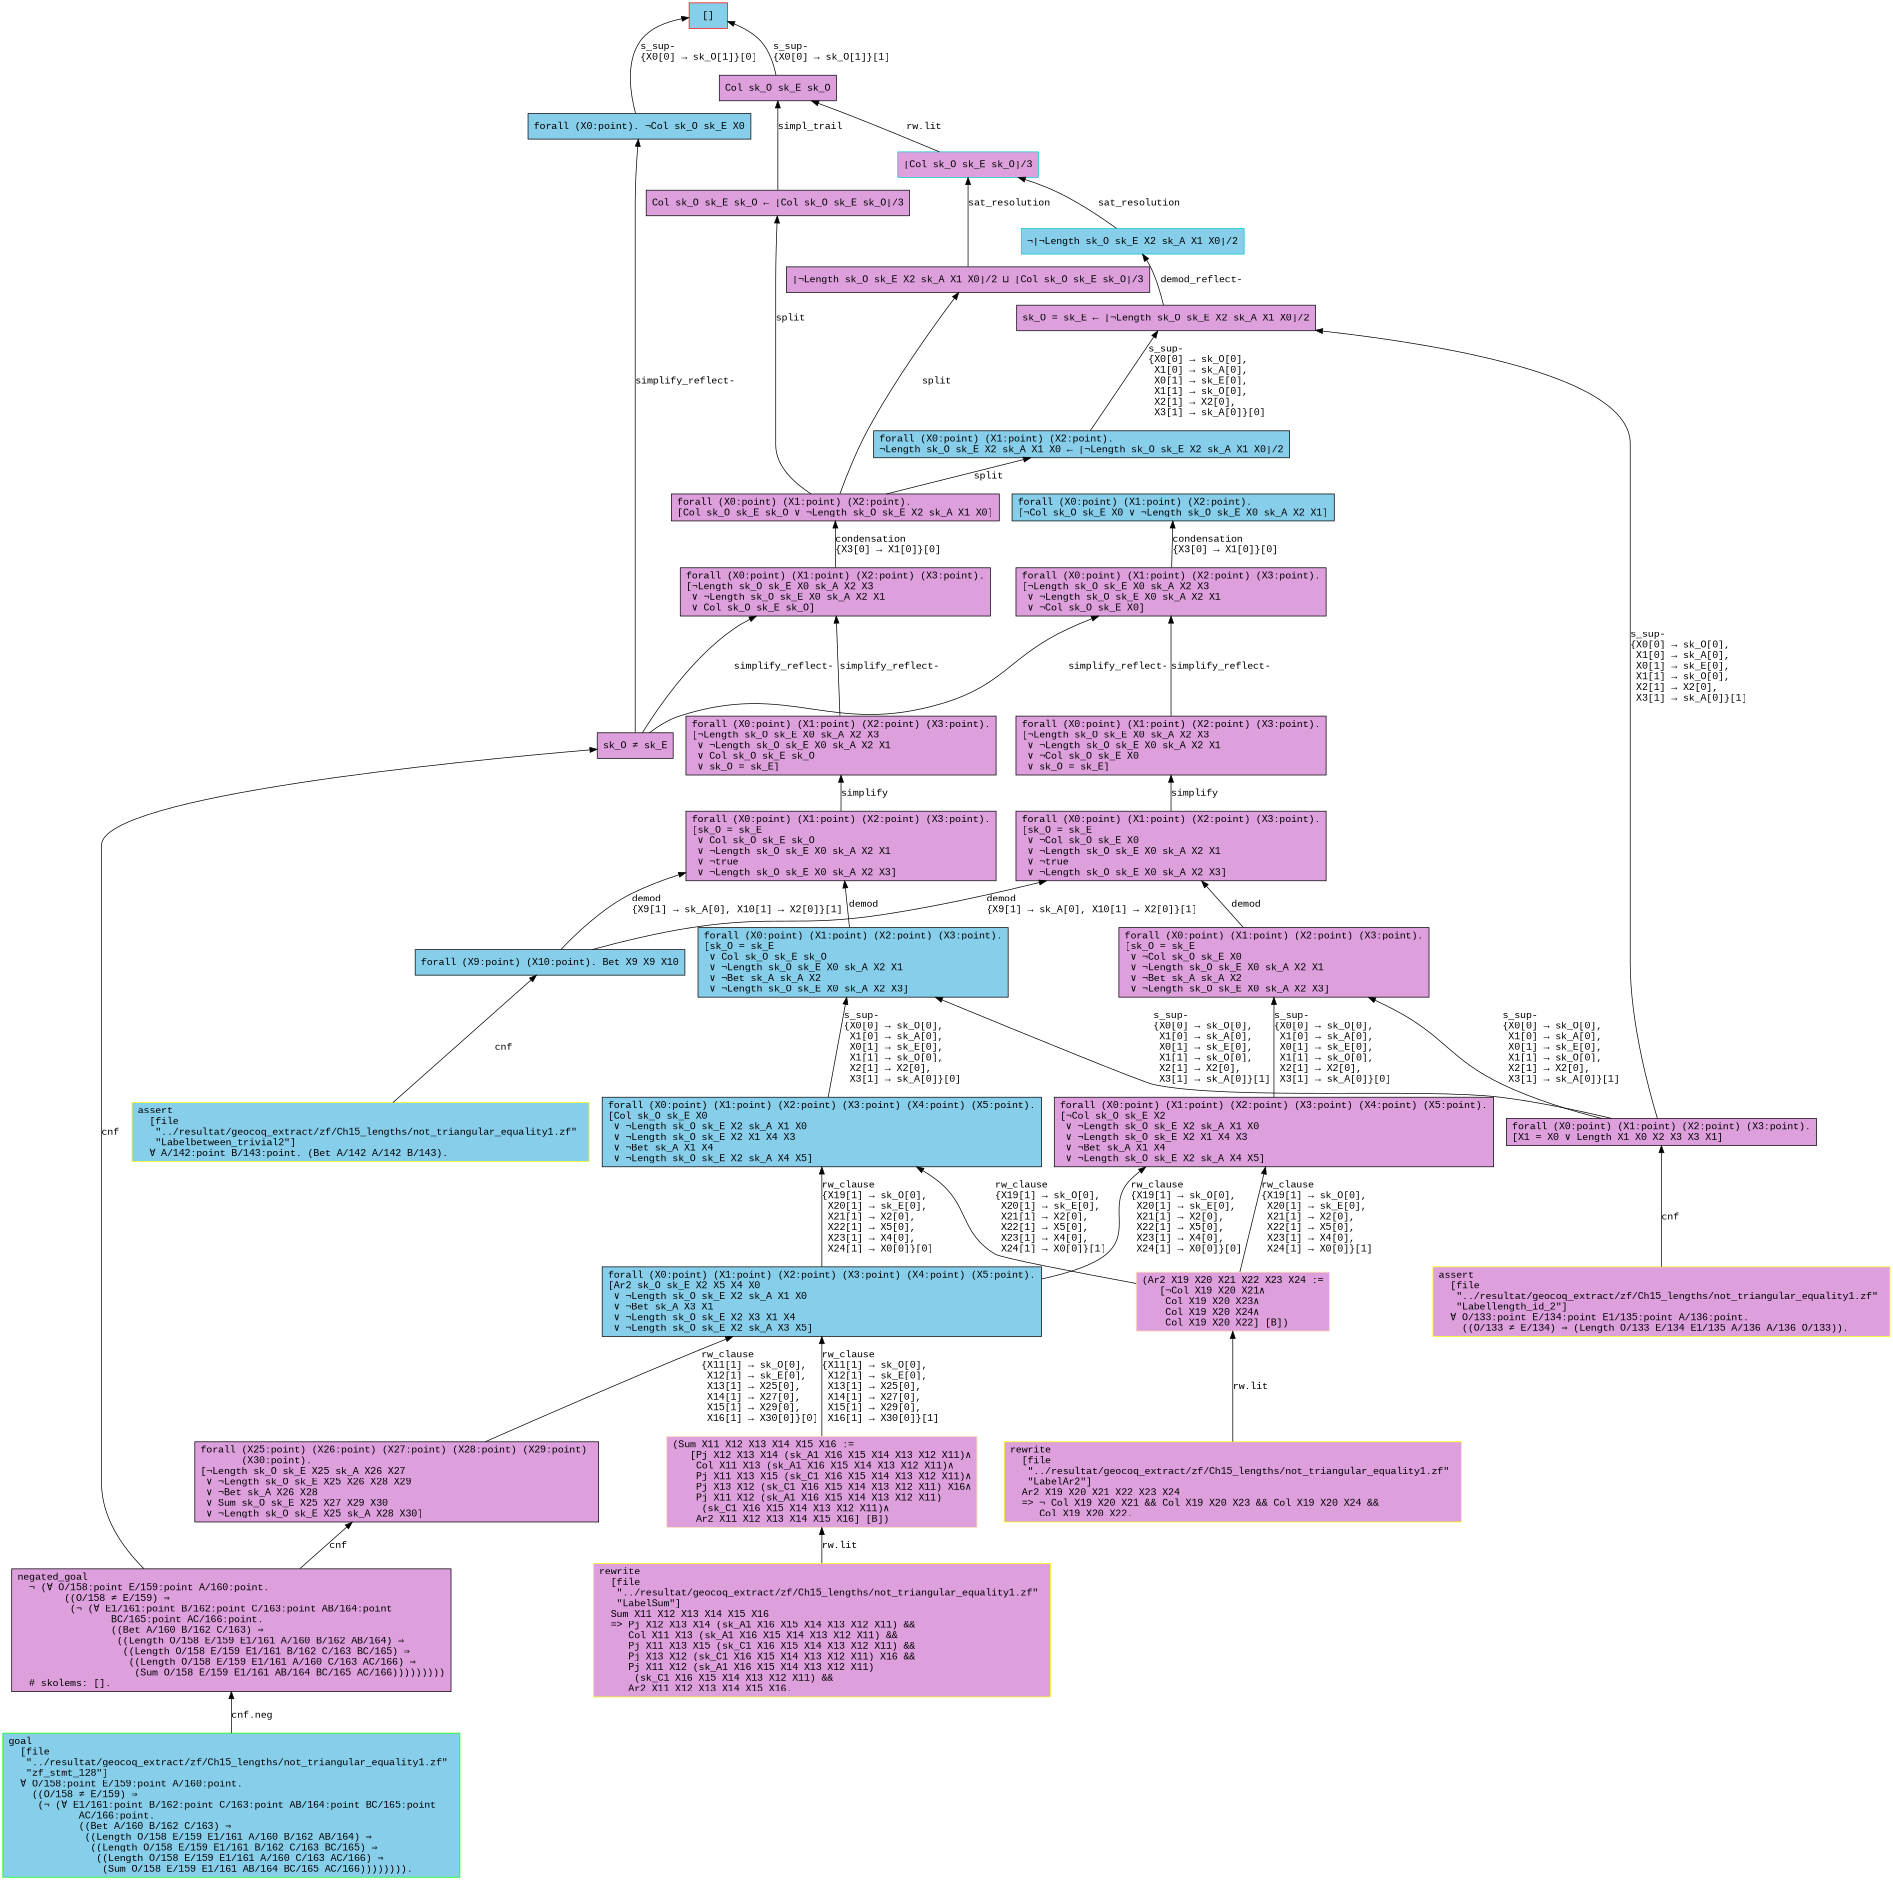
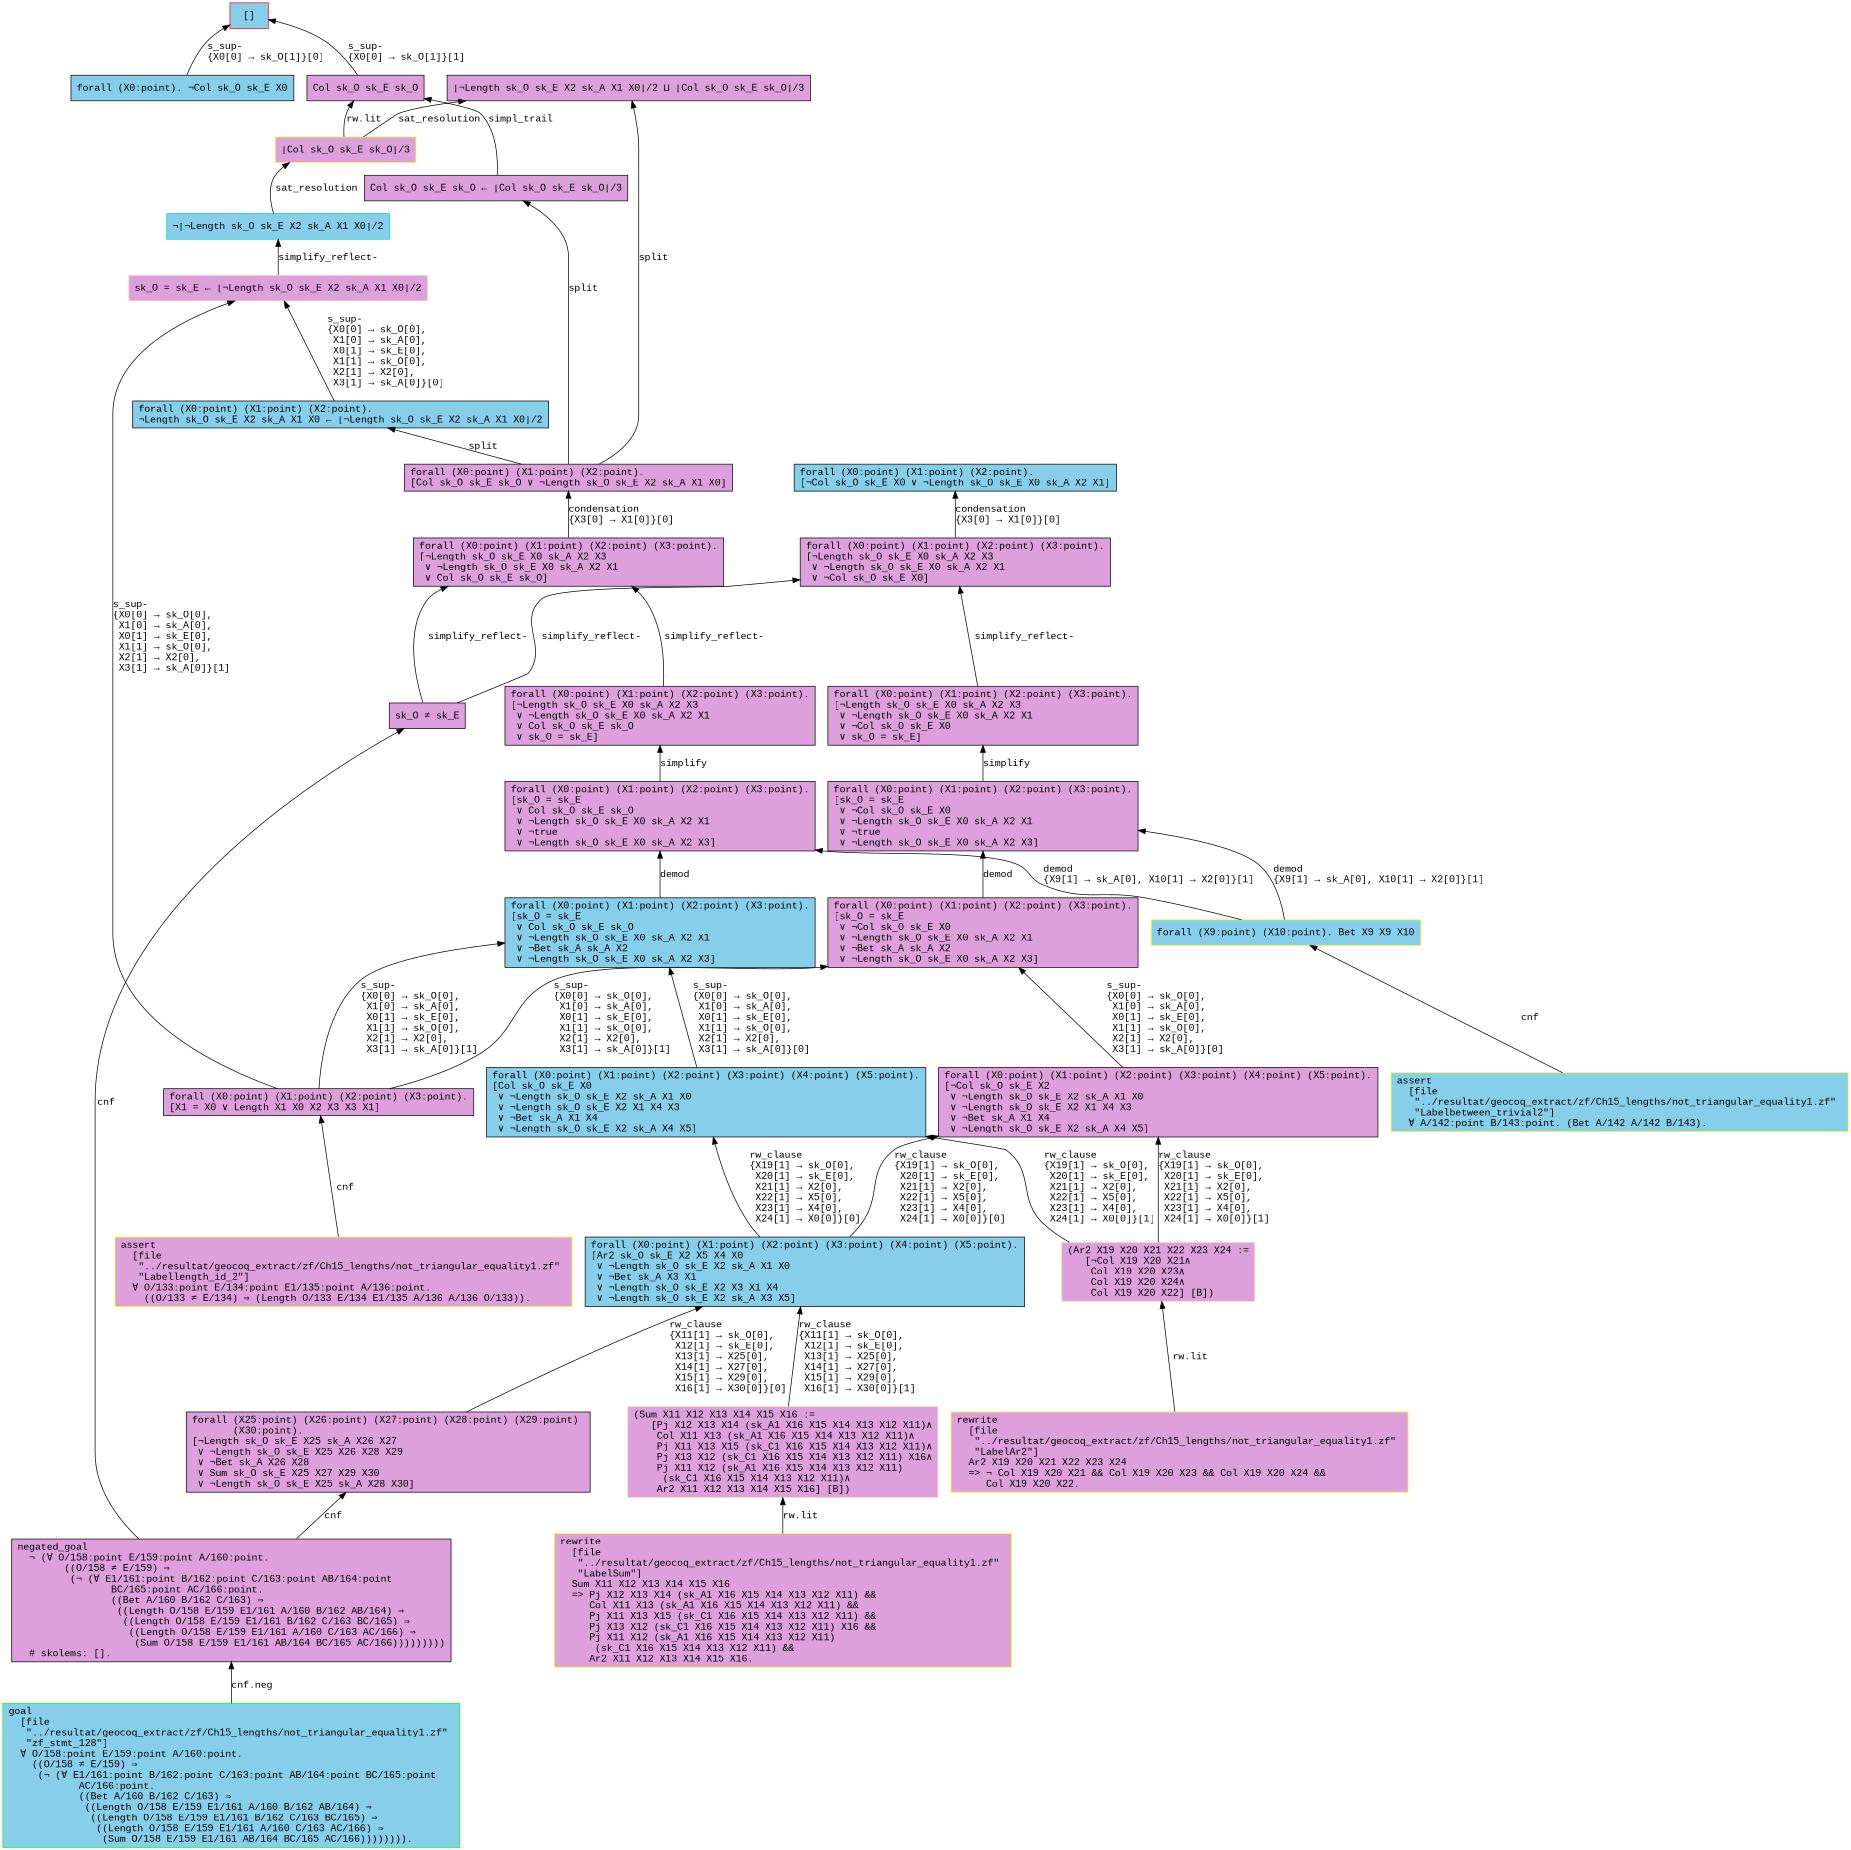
(968, 165) -> (346, 150)
(968, 226) -> (408, 111)
(1202, 280) -> (328, 257)
(1166, 318) -> (278, 288)
(635, 439) -> none
(550, 962) -> (1286, 933)
